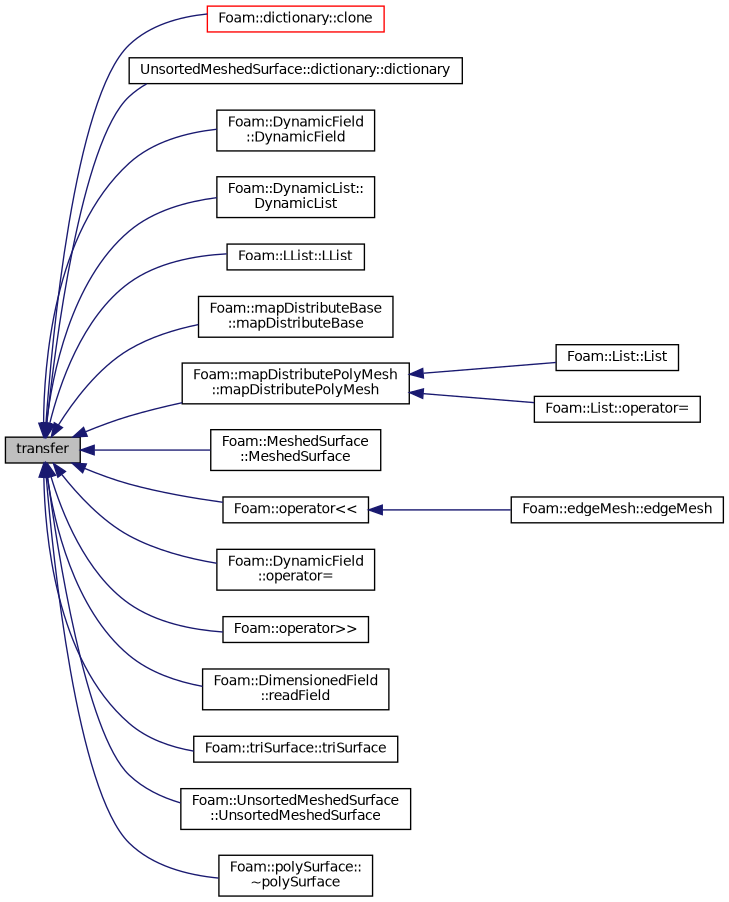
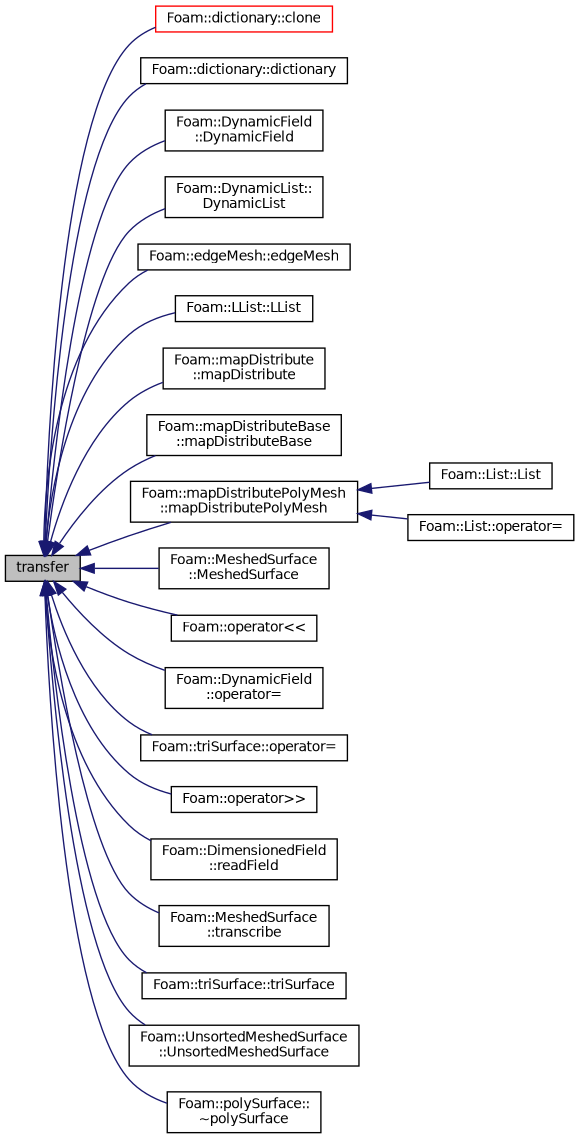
(296, 71) -> (244, 71)
none -> (244, 368)
(447, 510) -> (66, 393)
none -> (244, 748)
none -> (244, 926)
